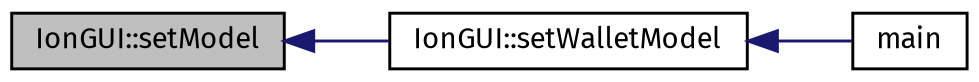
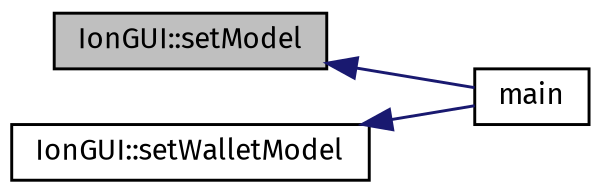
(352, 41) -> (415, 78)
